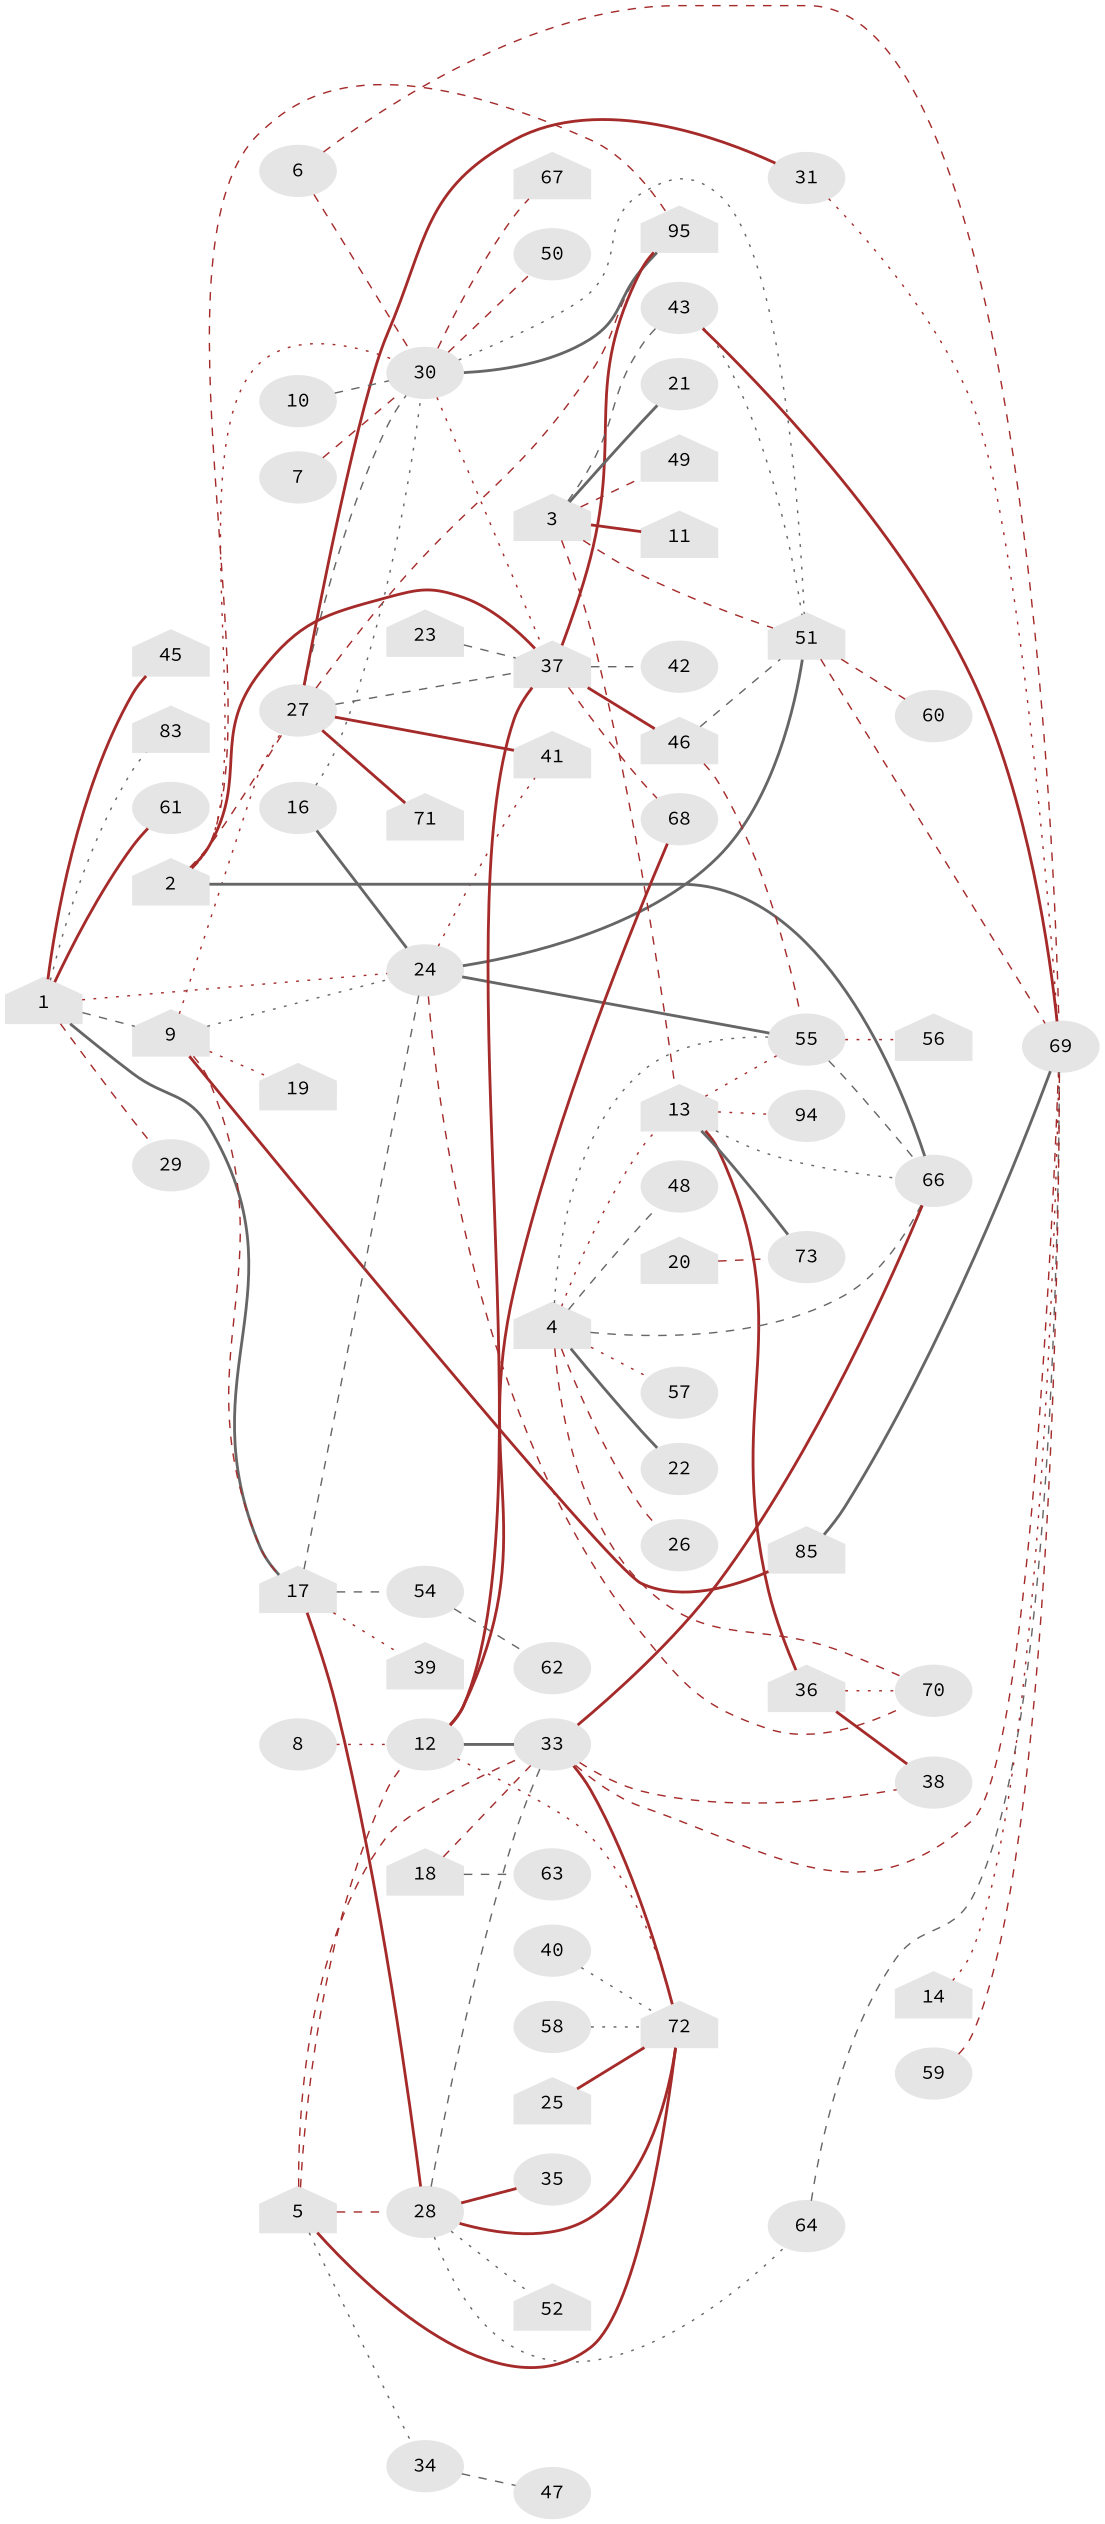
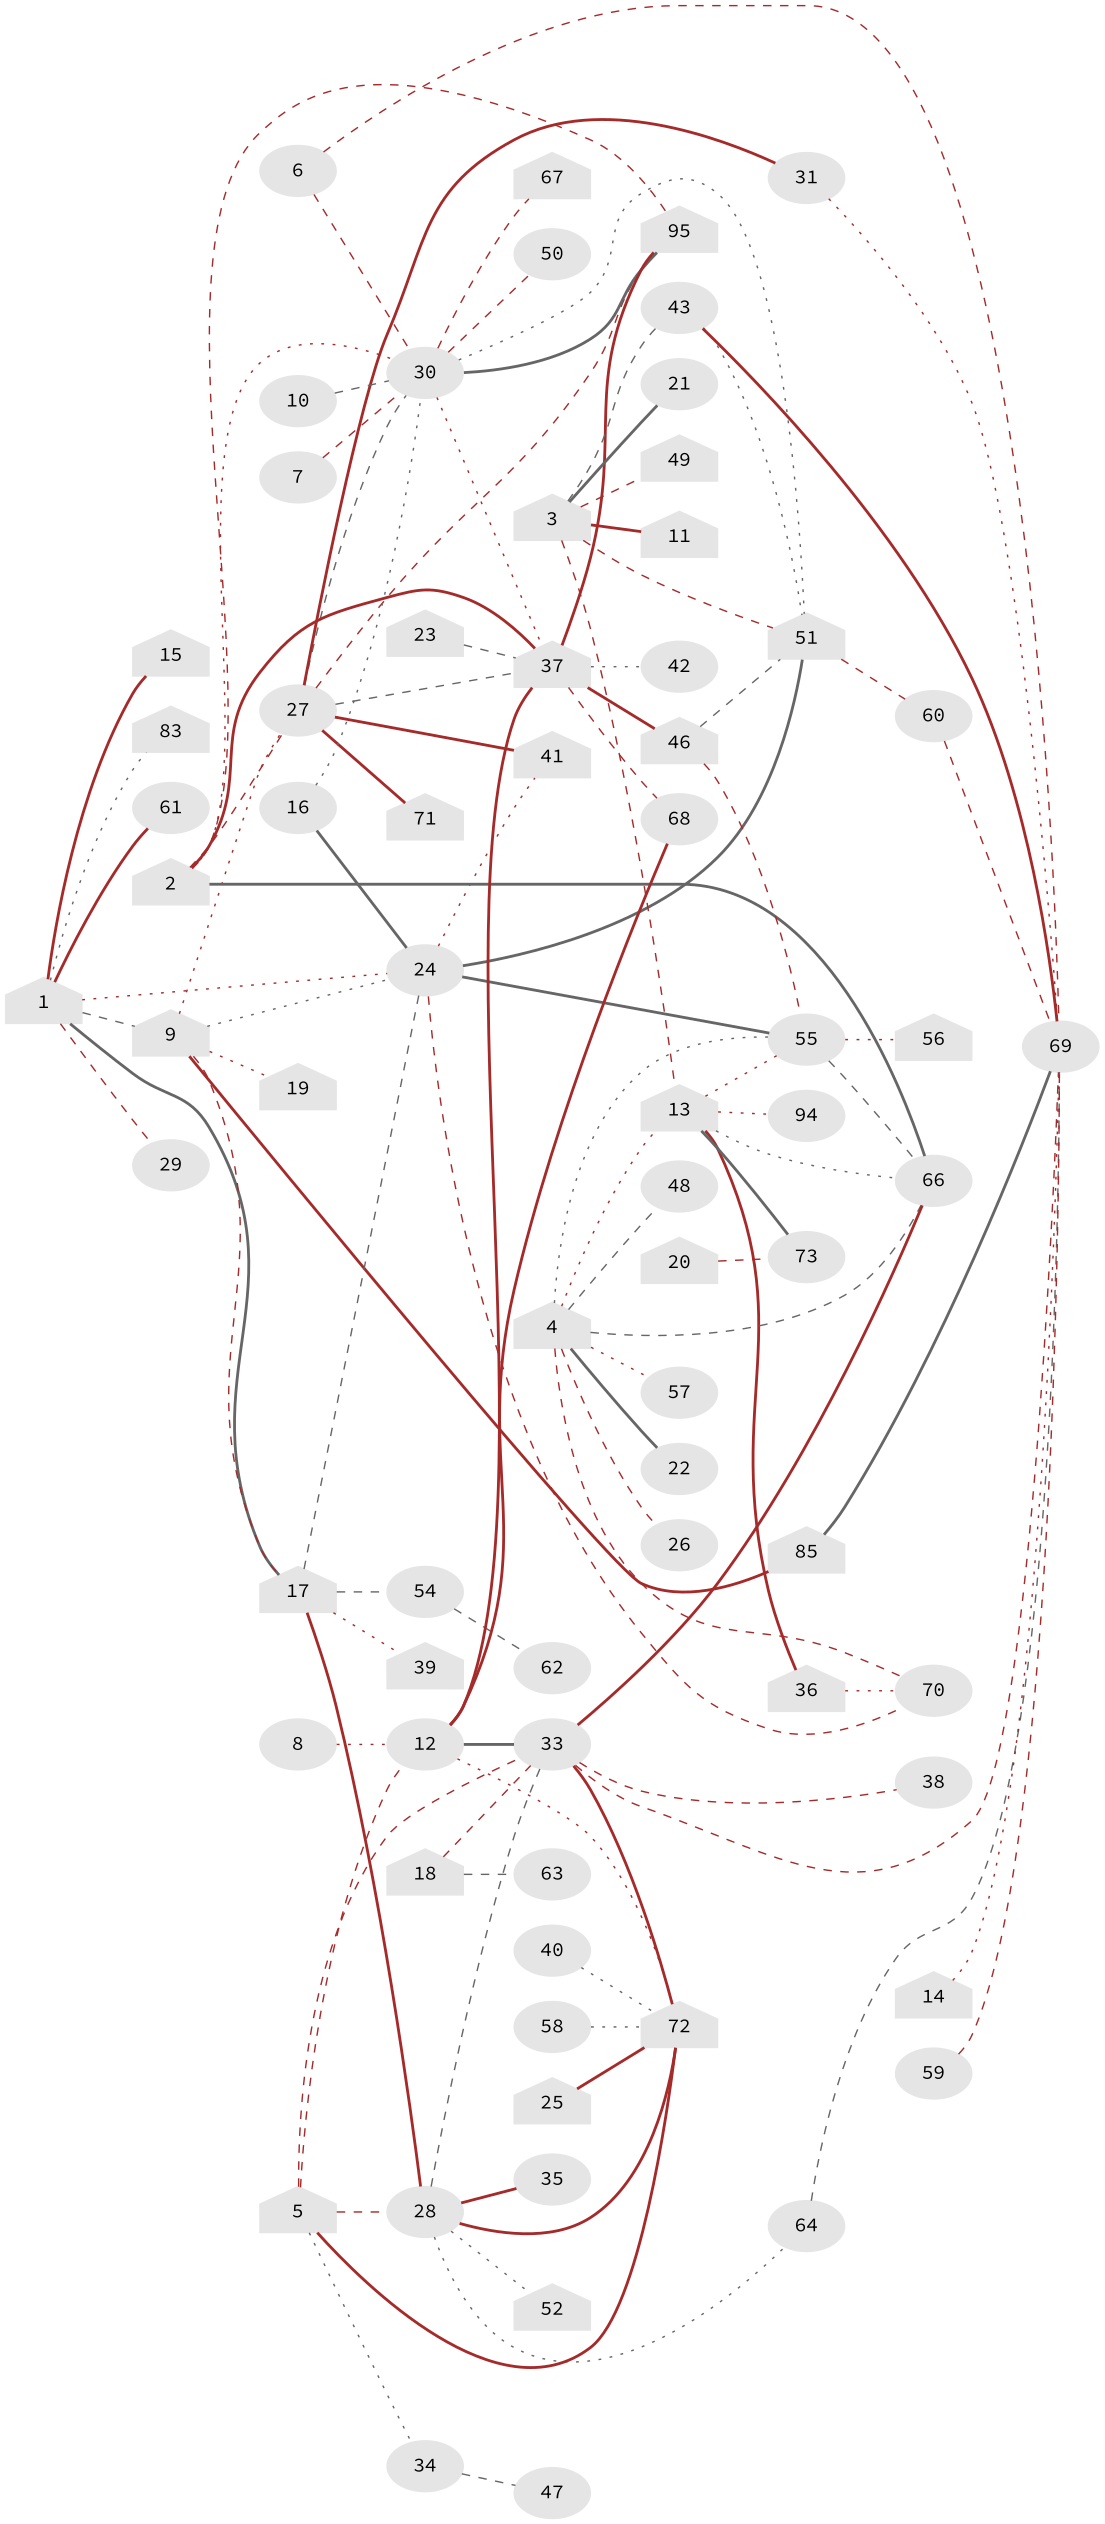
(171, 655) -> (171, 655)
(616, 667) -> (616, 667)
(933, 841) -> (997, 881)
(872, 1738) -> none
